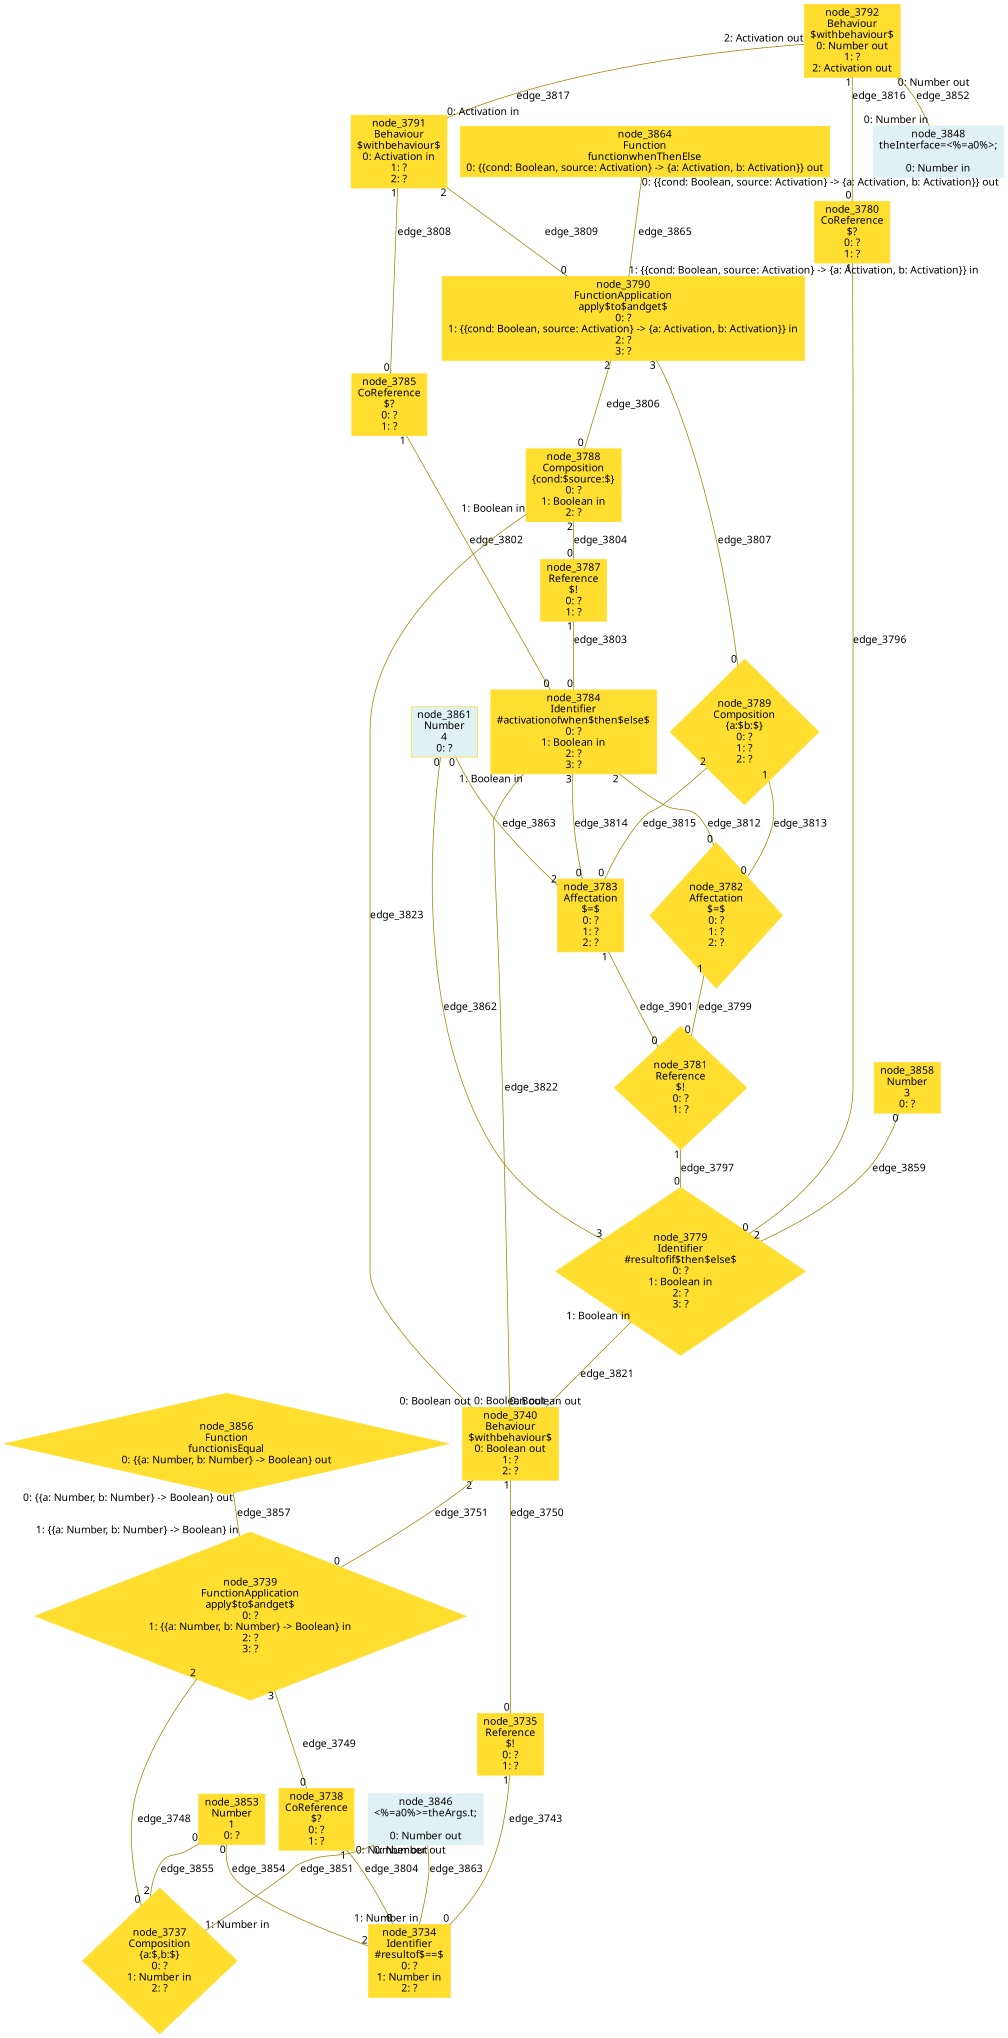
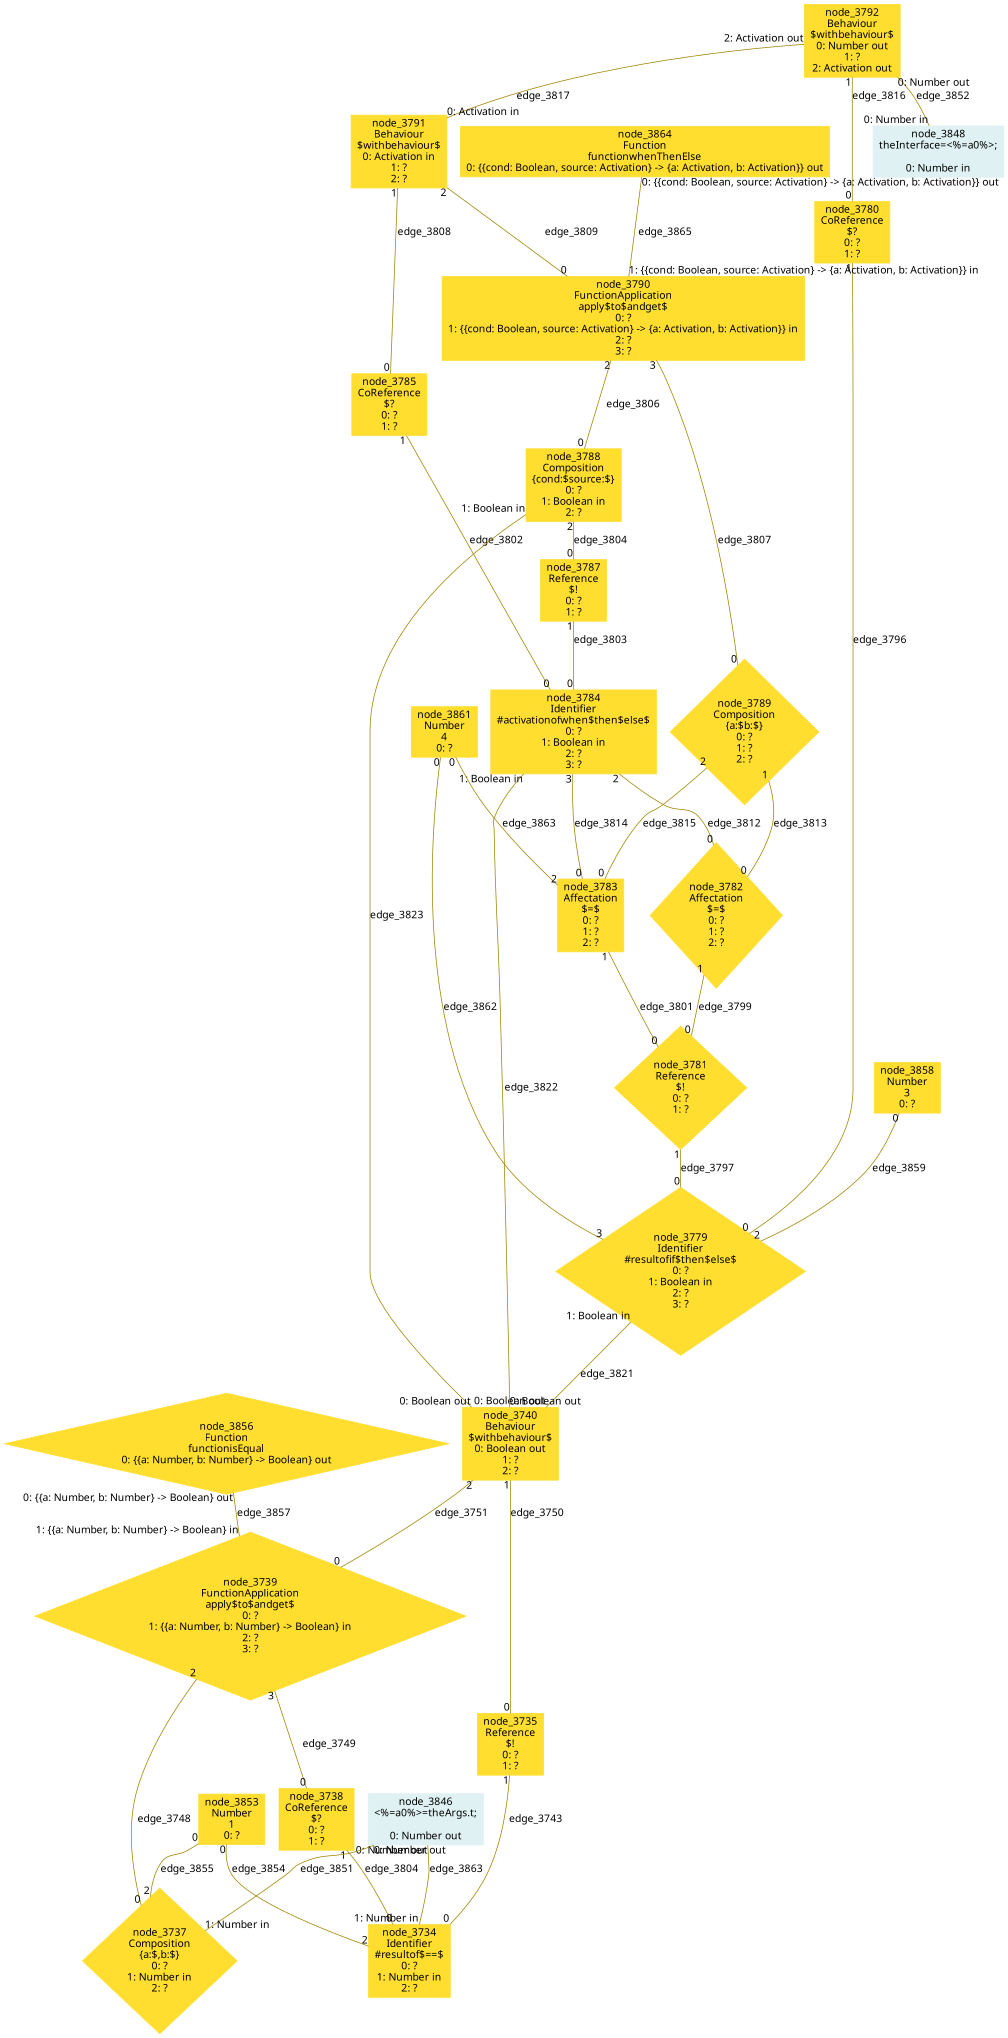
(444, 732) -> (444, 732)
(667, 1007) -> (667, 1007)
